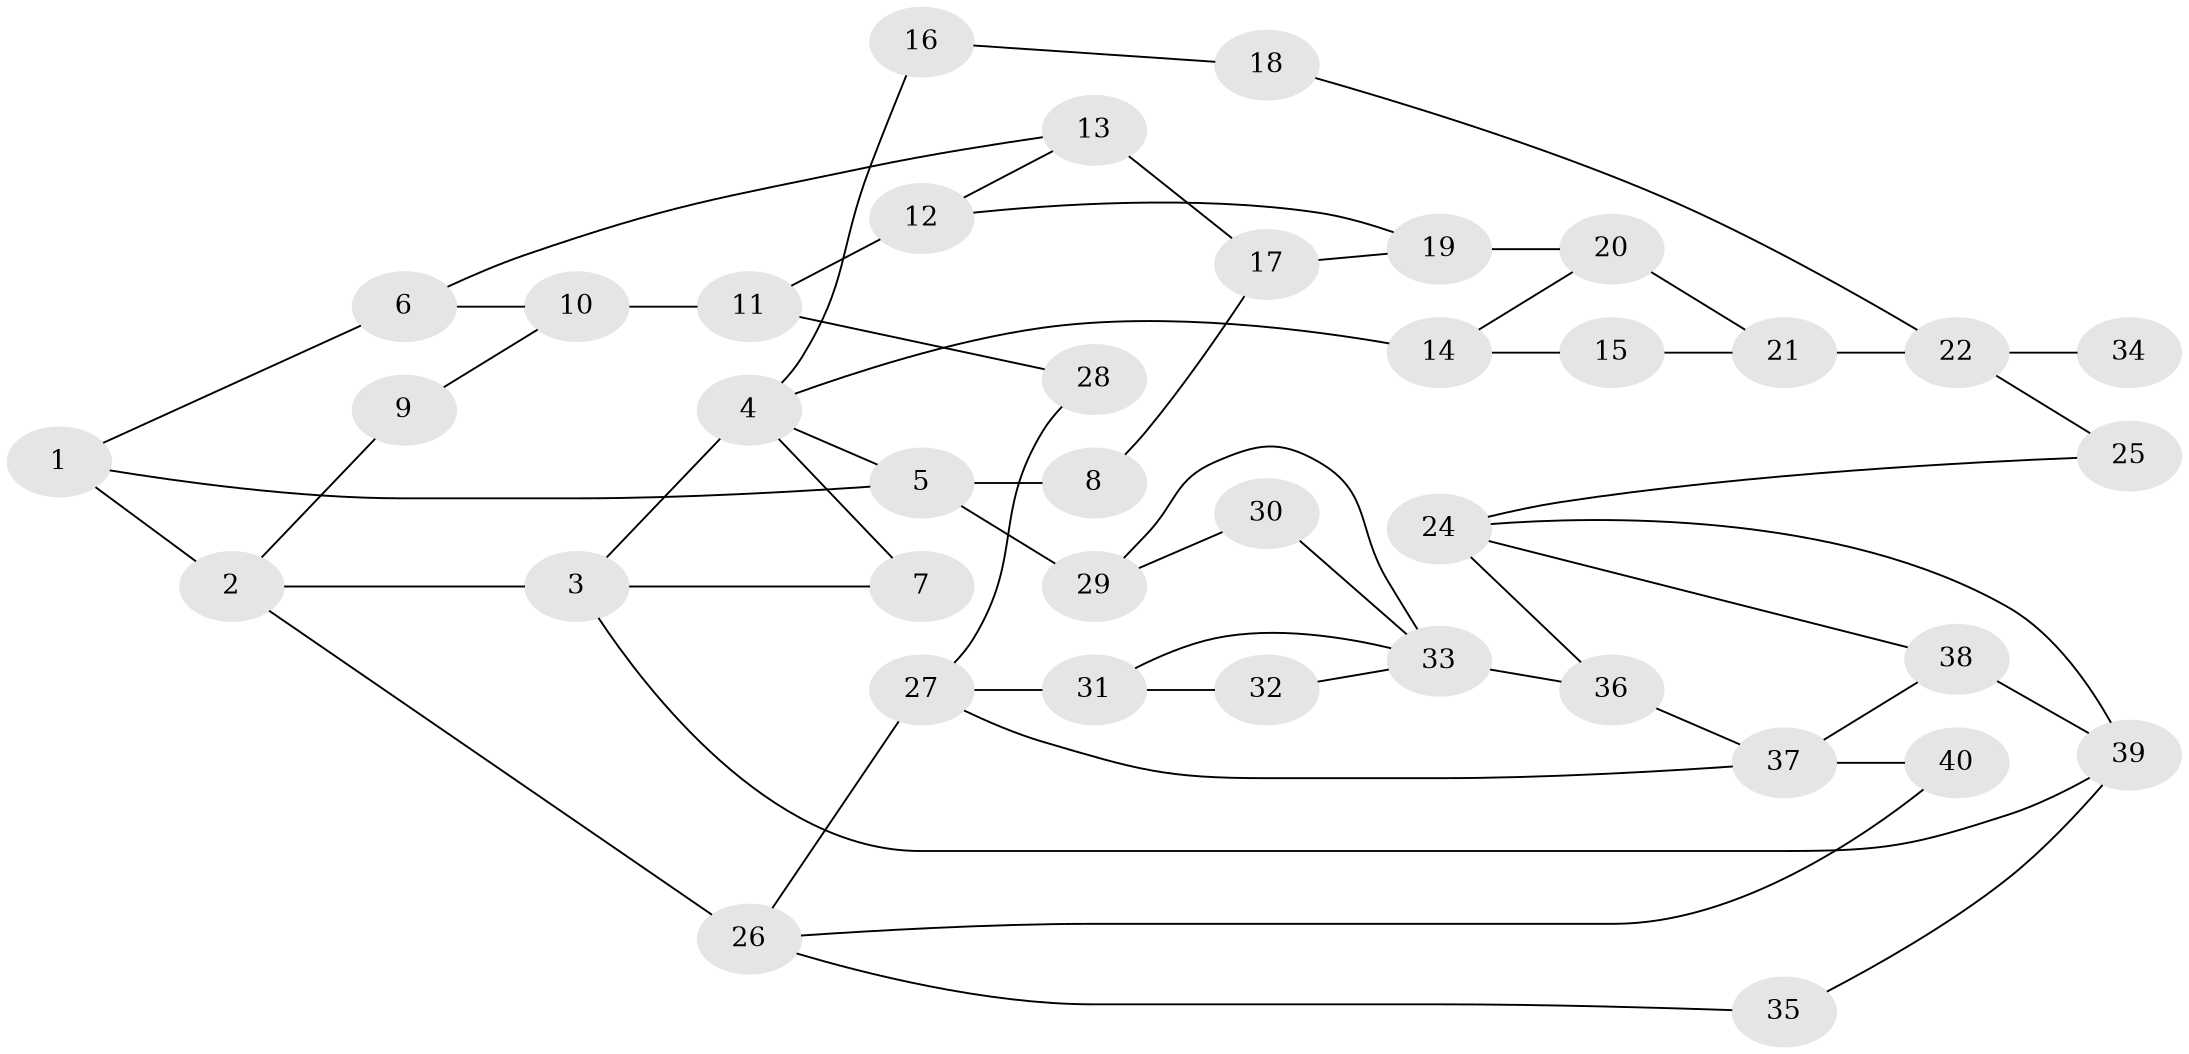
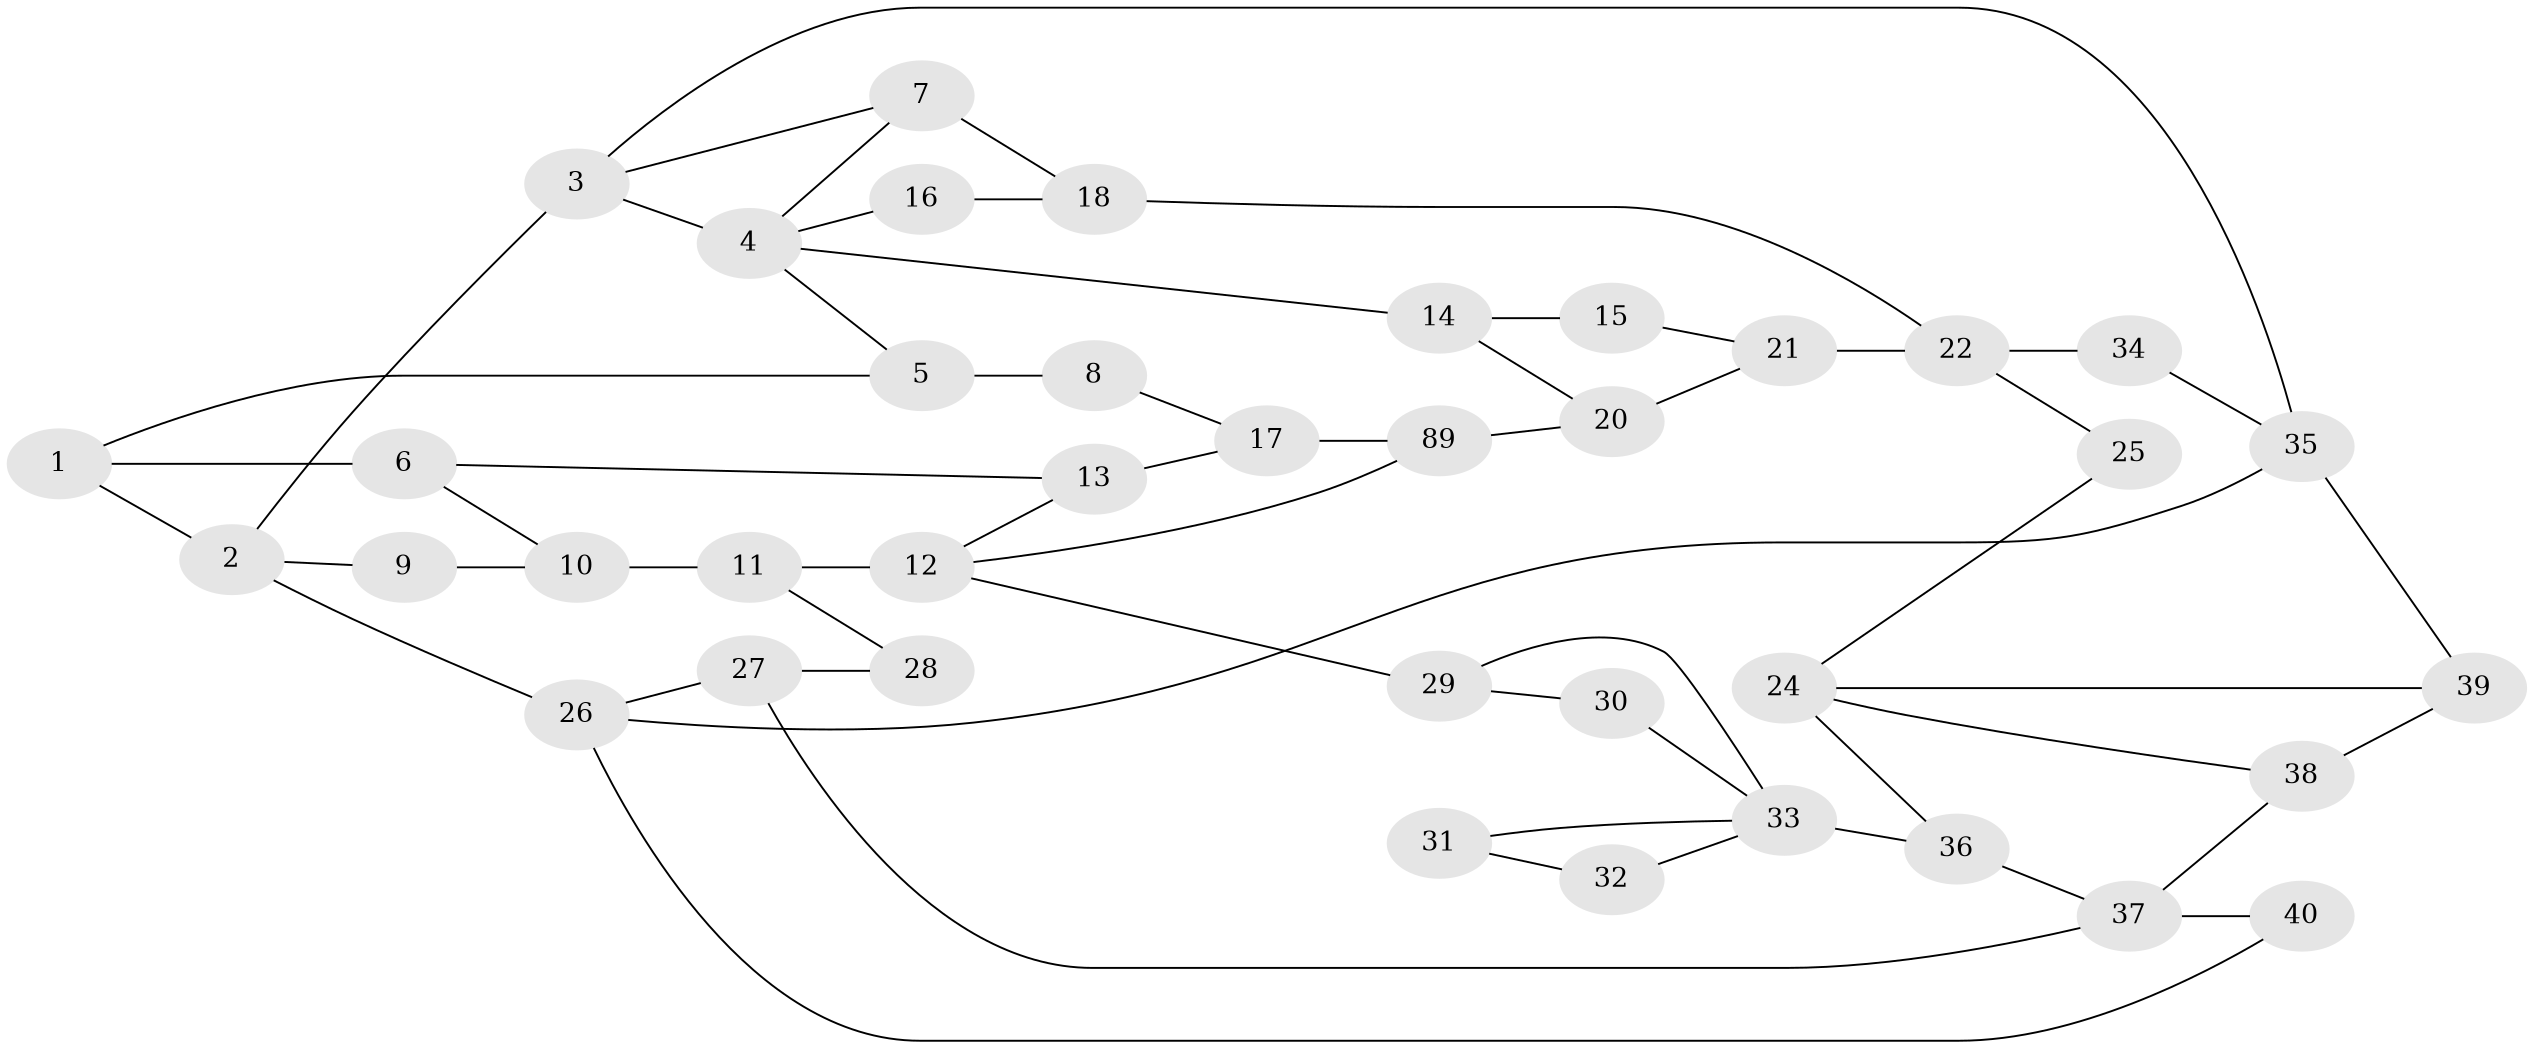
none -> (1008, 148)
(1439, 249) -> (1439, 441)
none -> (2215, 399)
(996, 528) -> (1181, 627)
(1008, 690) -> none
(1305, 851) -> (1542, 8)
